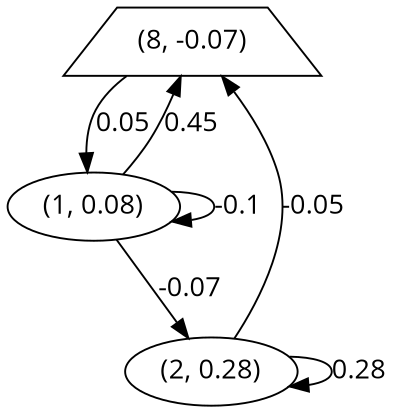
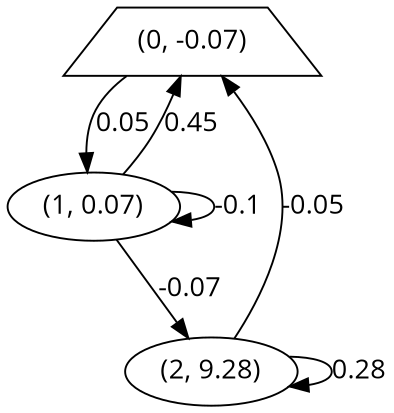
(192, 42) -> (192, 42)
(94, 207) -> (94, 207)
(211, 372) -> (211, 372)
